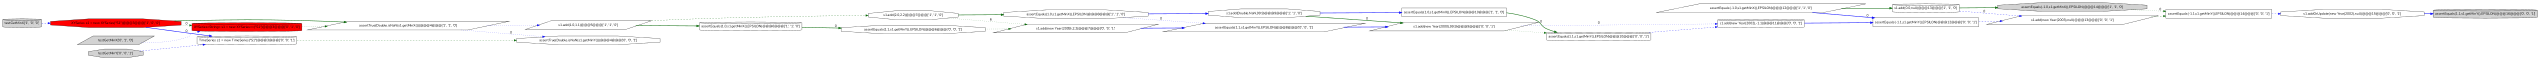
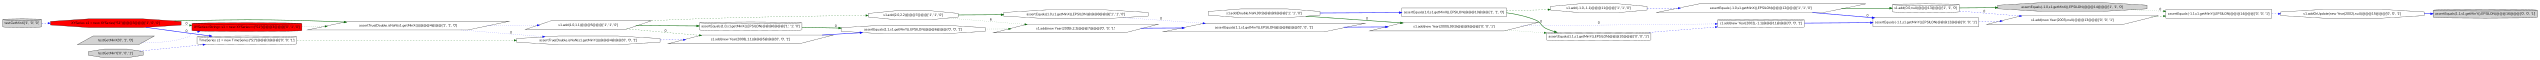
none -> (1599, 8)
(1177, 14) -> none
none -> (751, 39)
